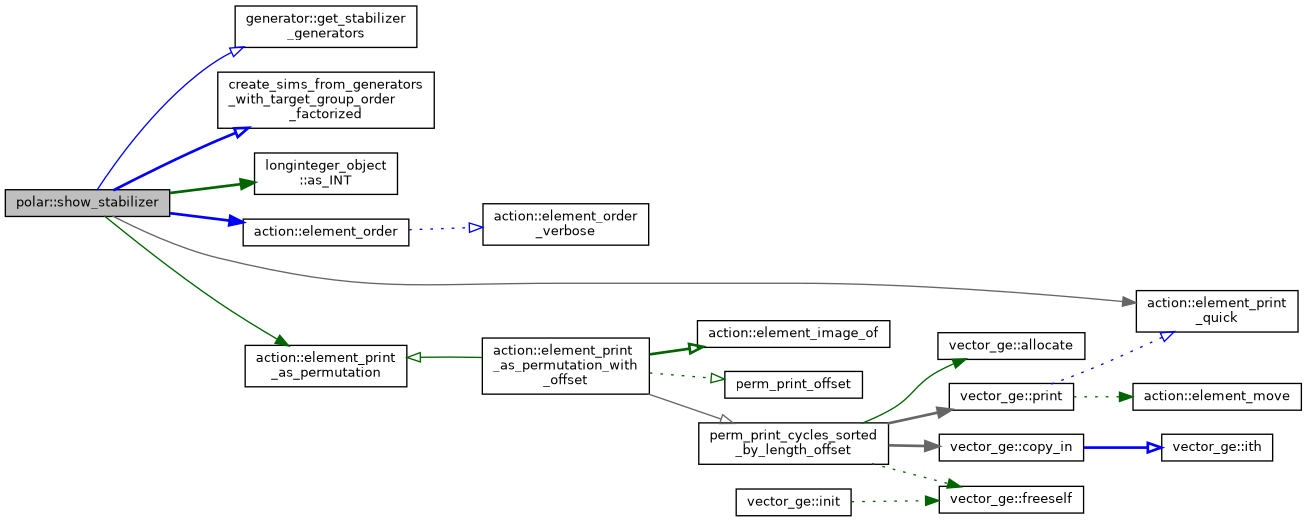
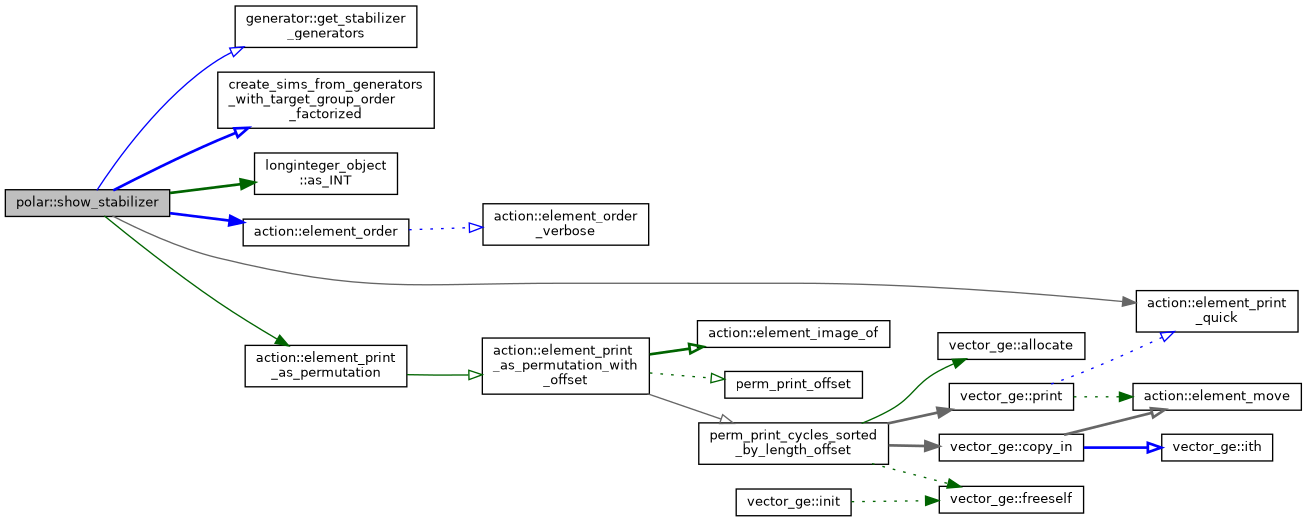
(452, 357) -> (438, 375)
none -> (1108, 424)
